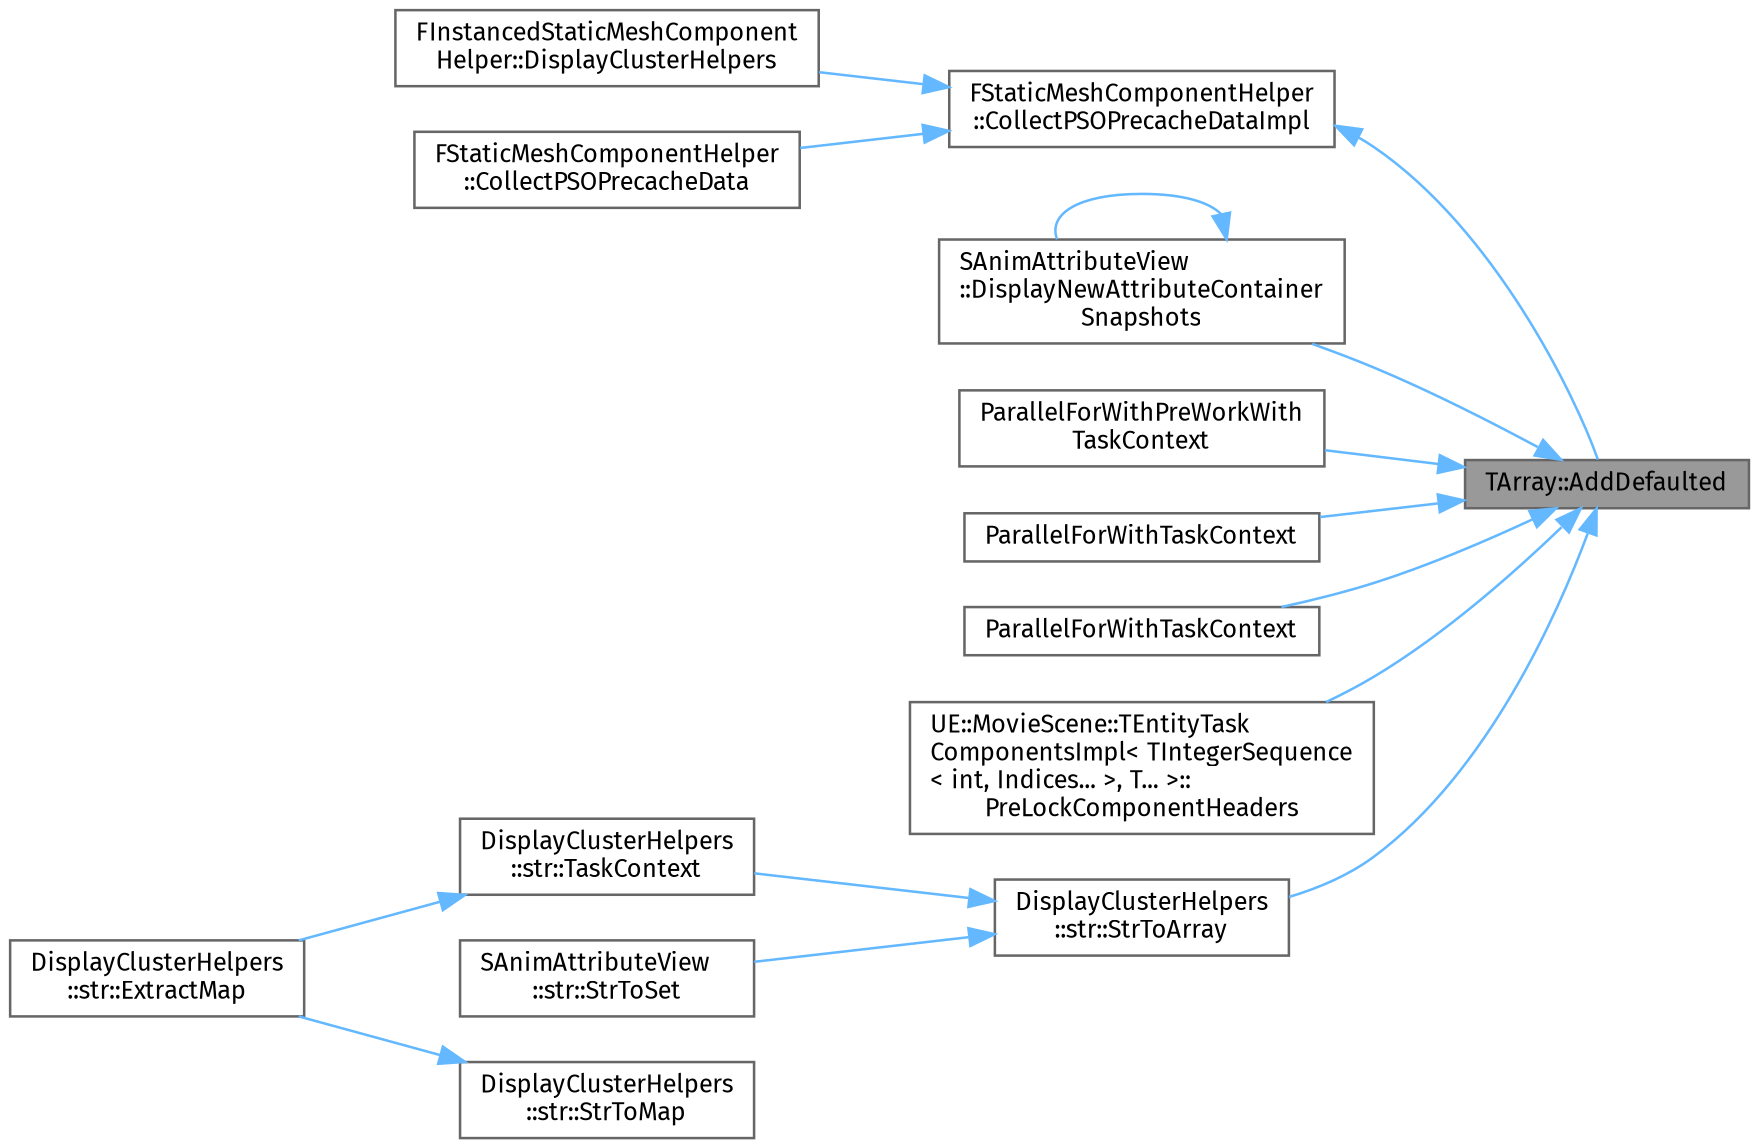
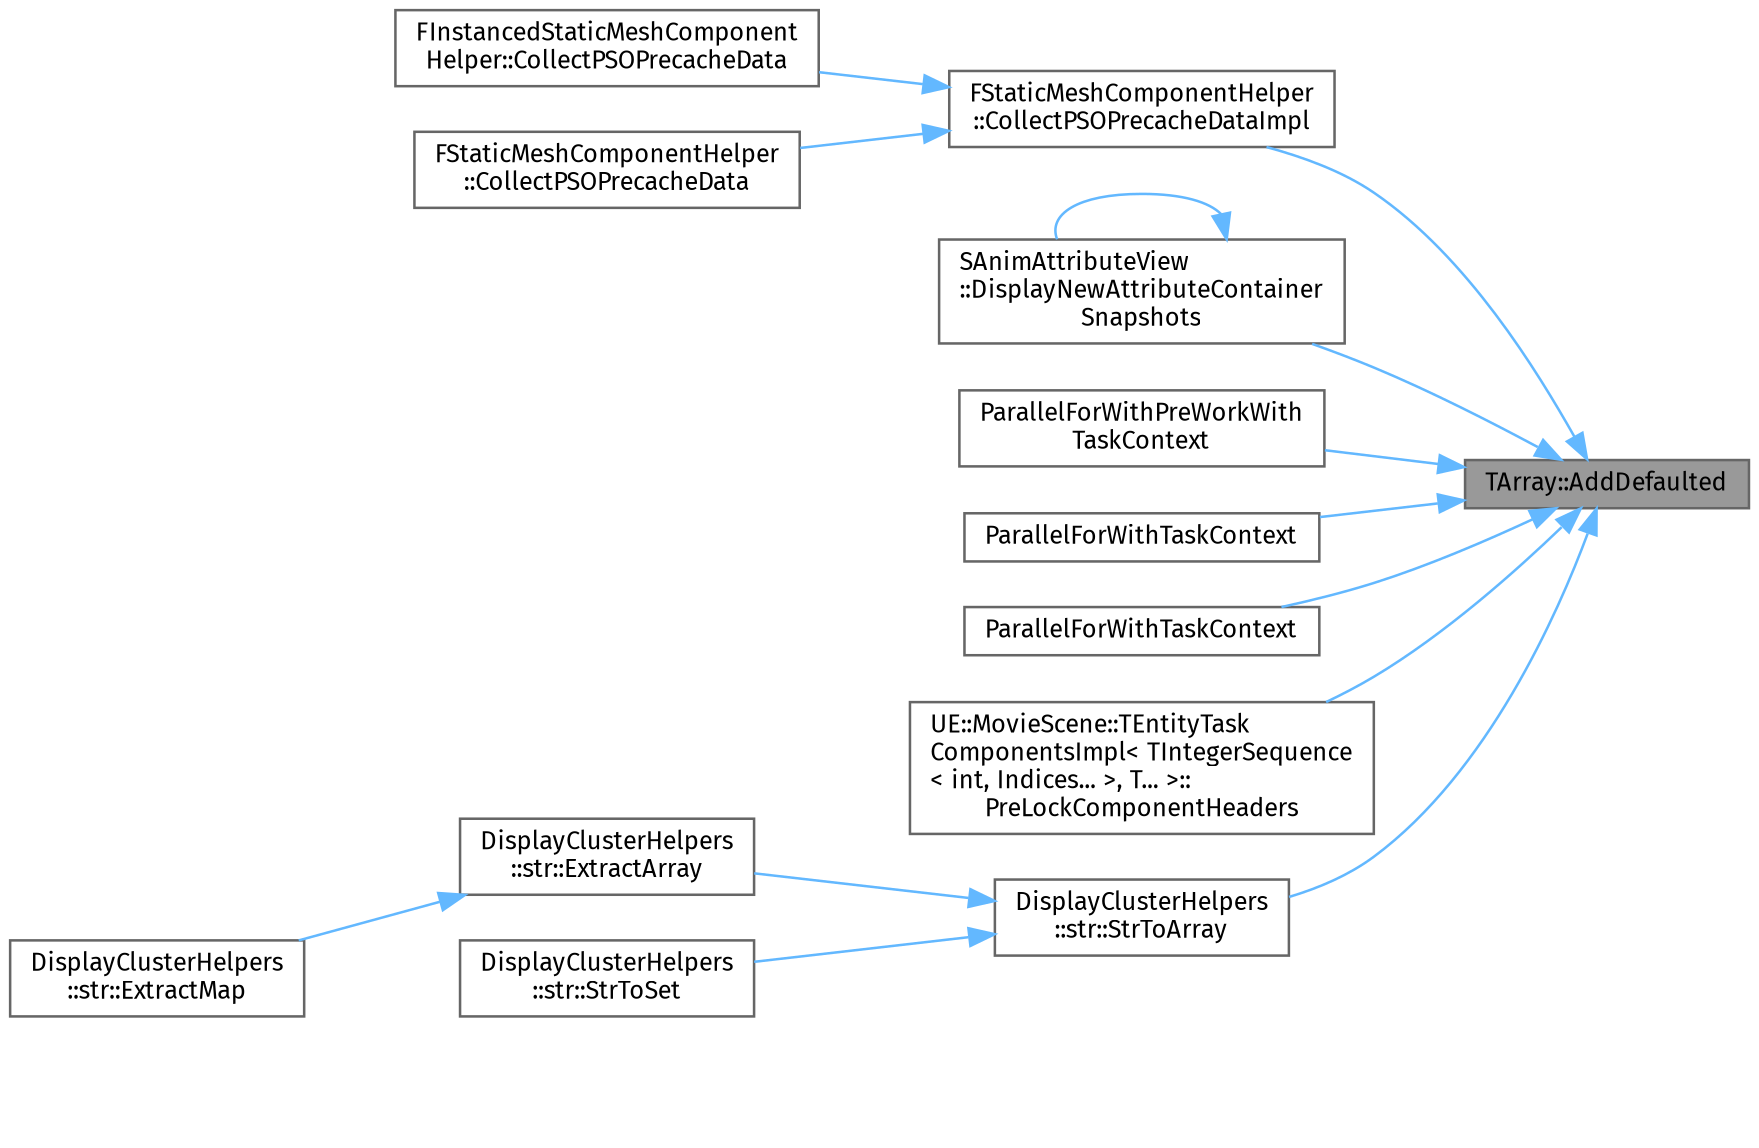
(607, 48) -> (607, 48)
(1502, 280) -> (1449, 259)
(607, 857) -> (607, 857)
(607, 978) -> (607, 978)
(607, 1100) -> none
